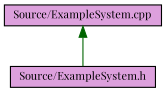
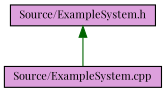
(83, 52) -> (83, 52)
